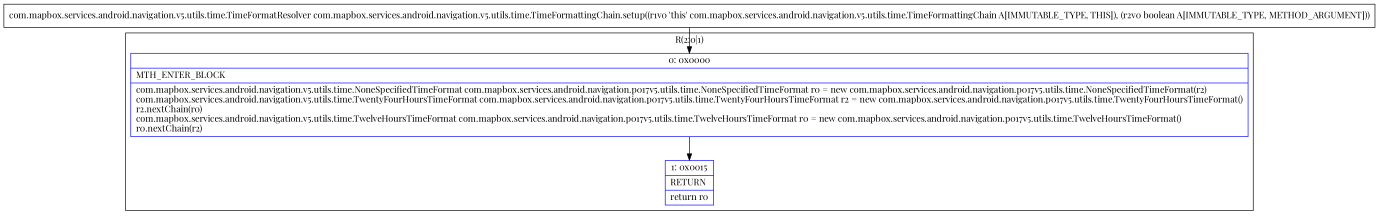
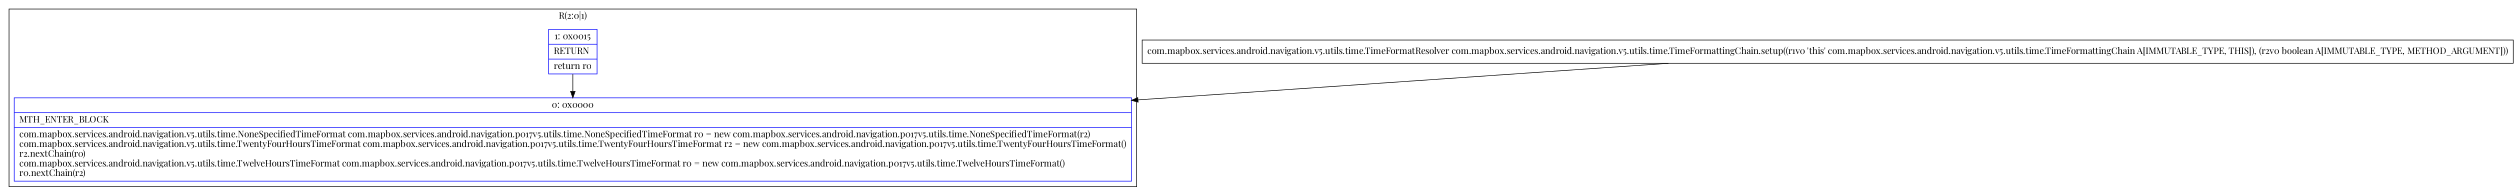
(689, 145) -> (573, 83)
